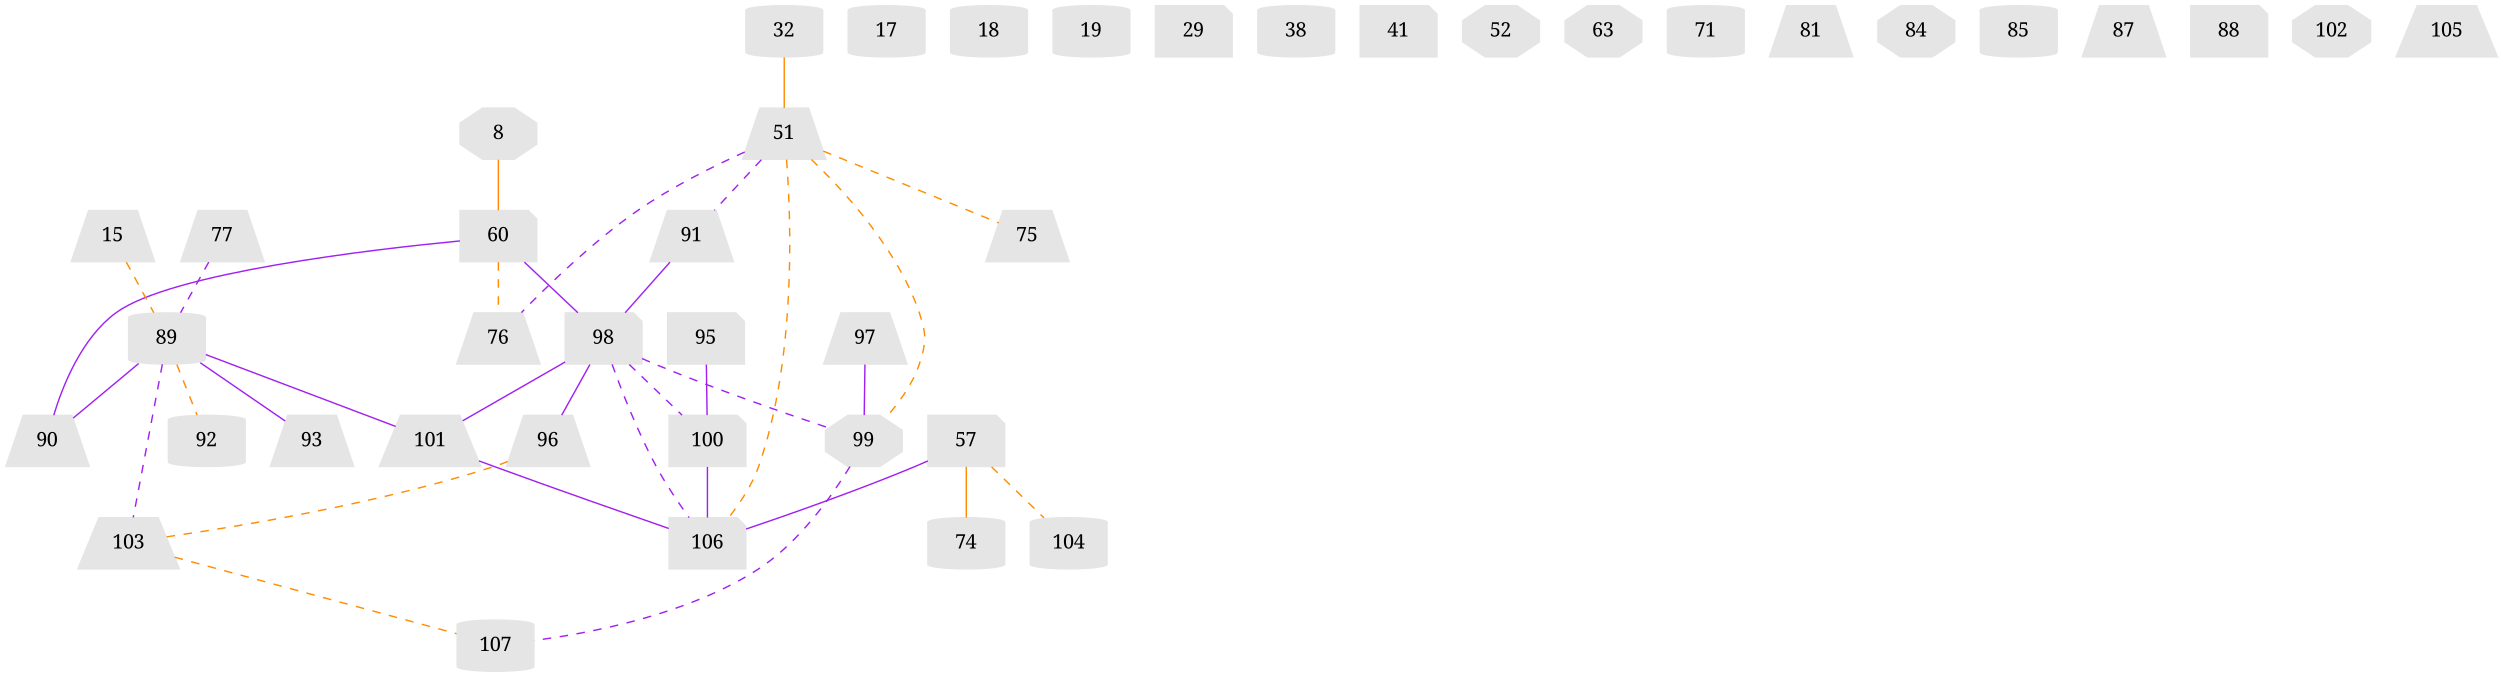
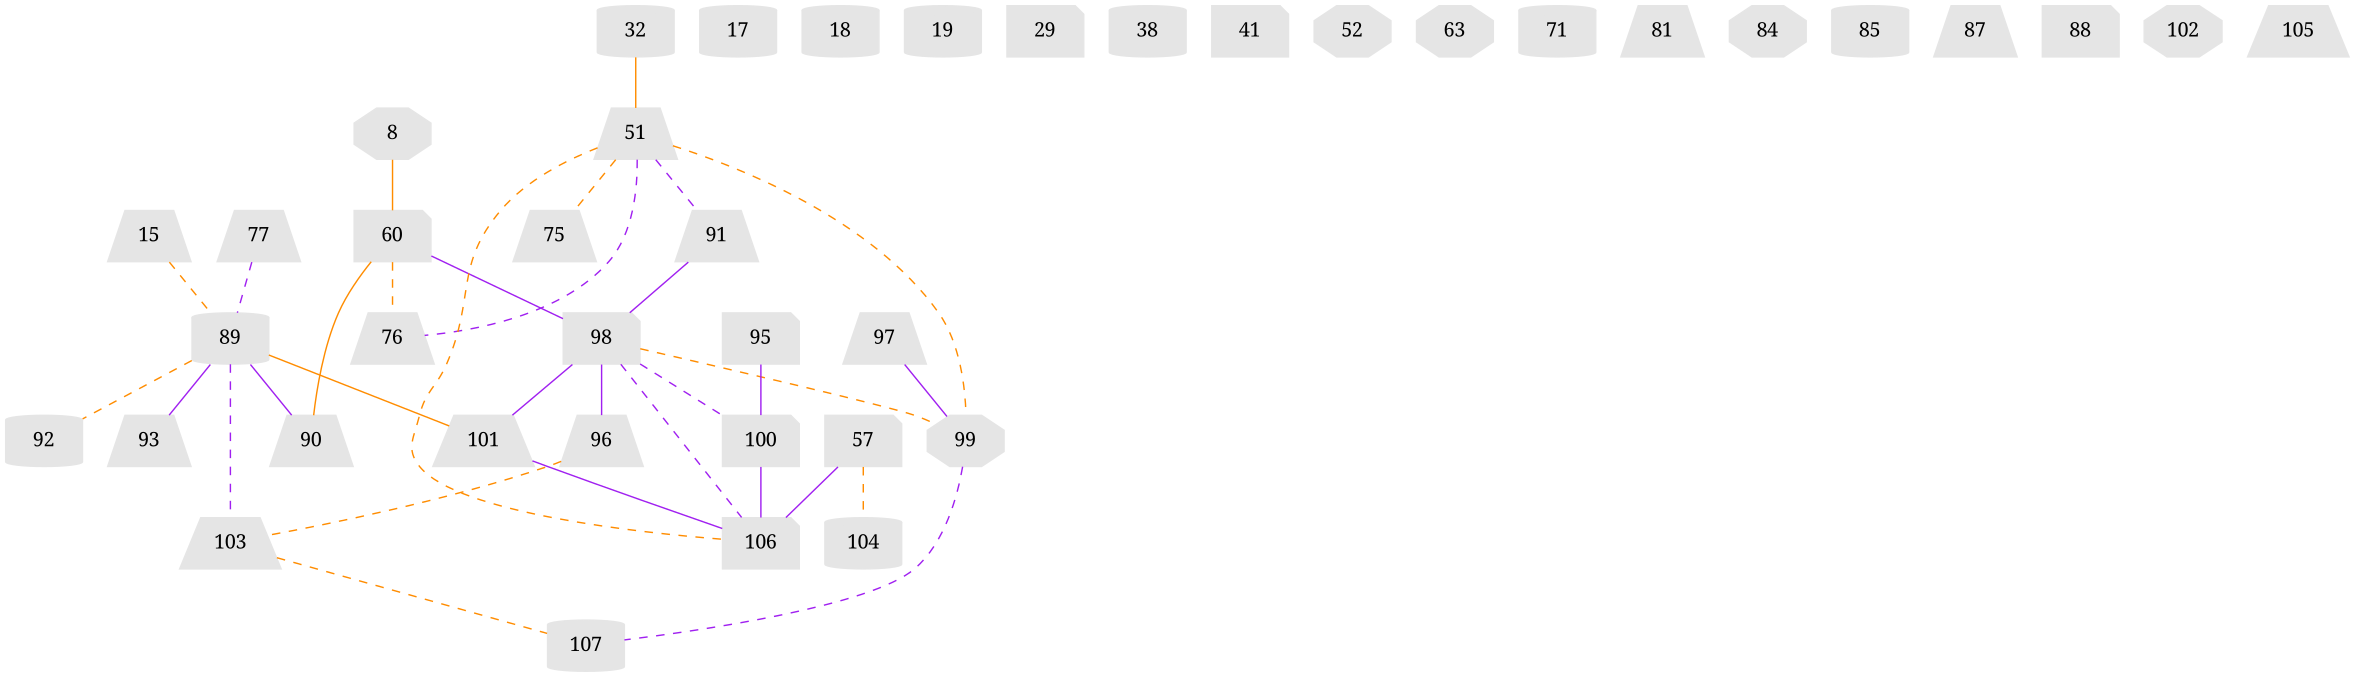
(225, 275) -> (331, 334)
(301, 391) -> (359, 390)
(735, 395) -> (789, 383)
(966, 543) -> none
